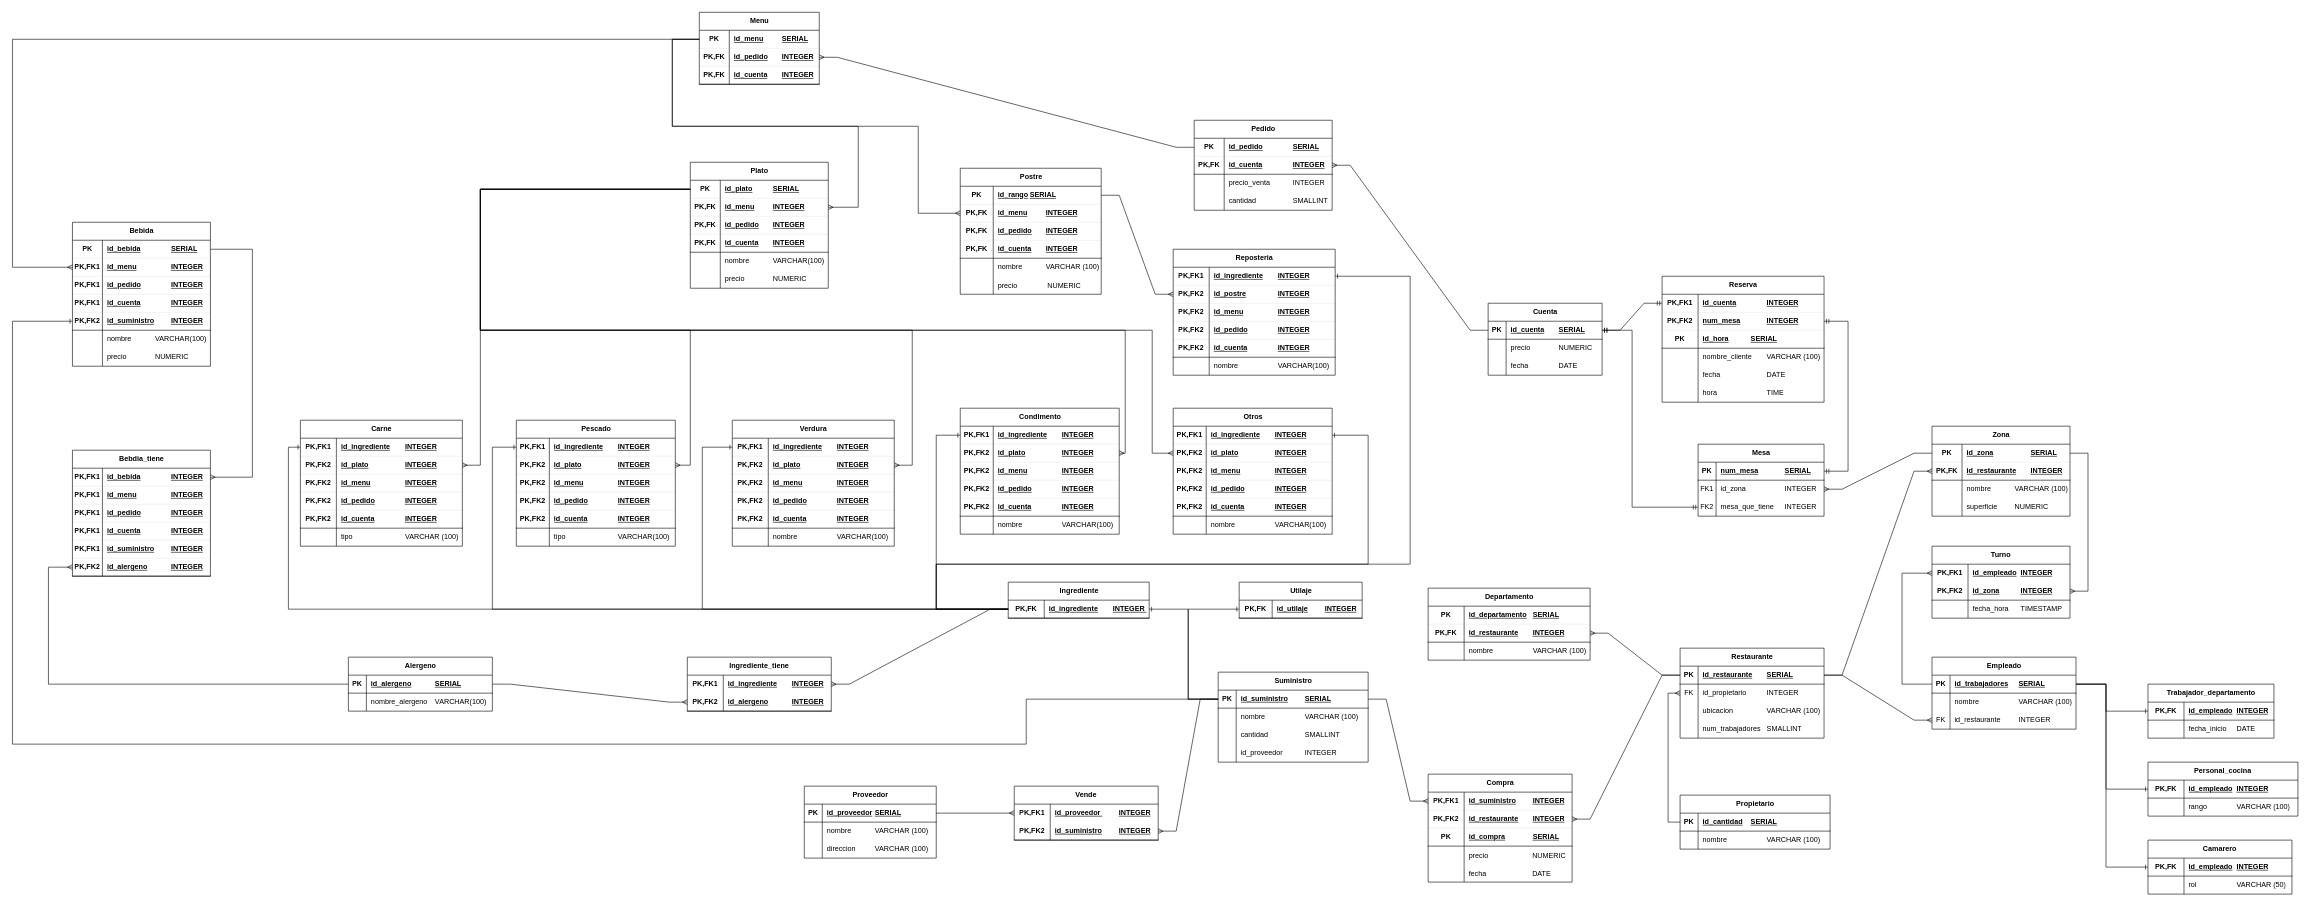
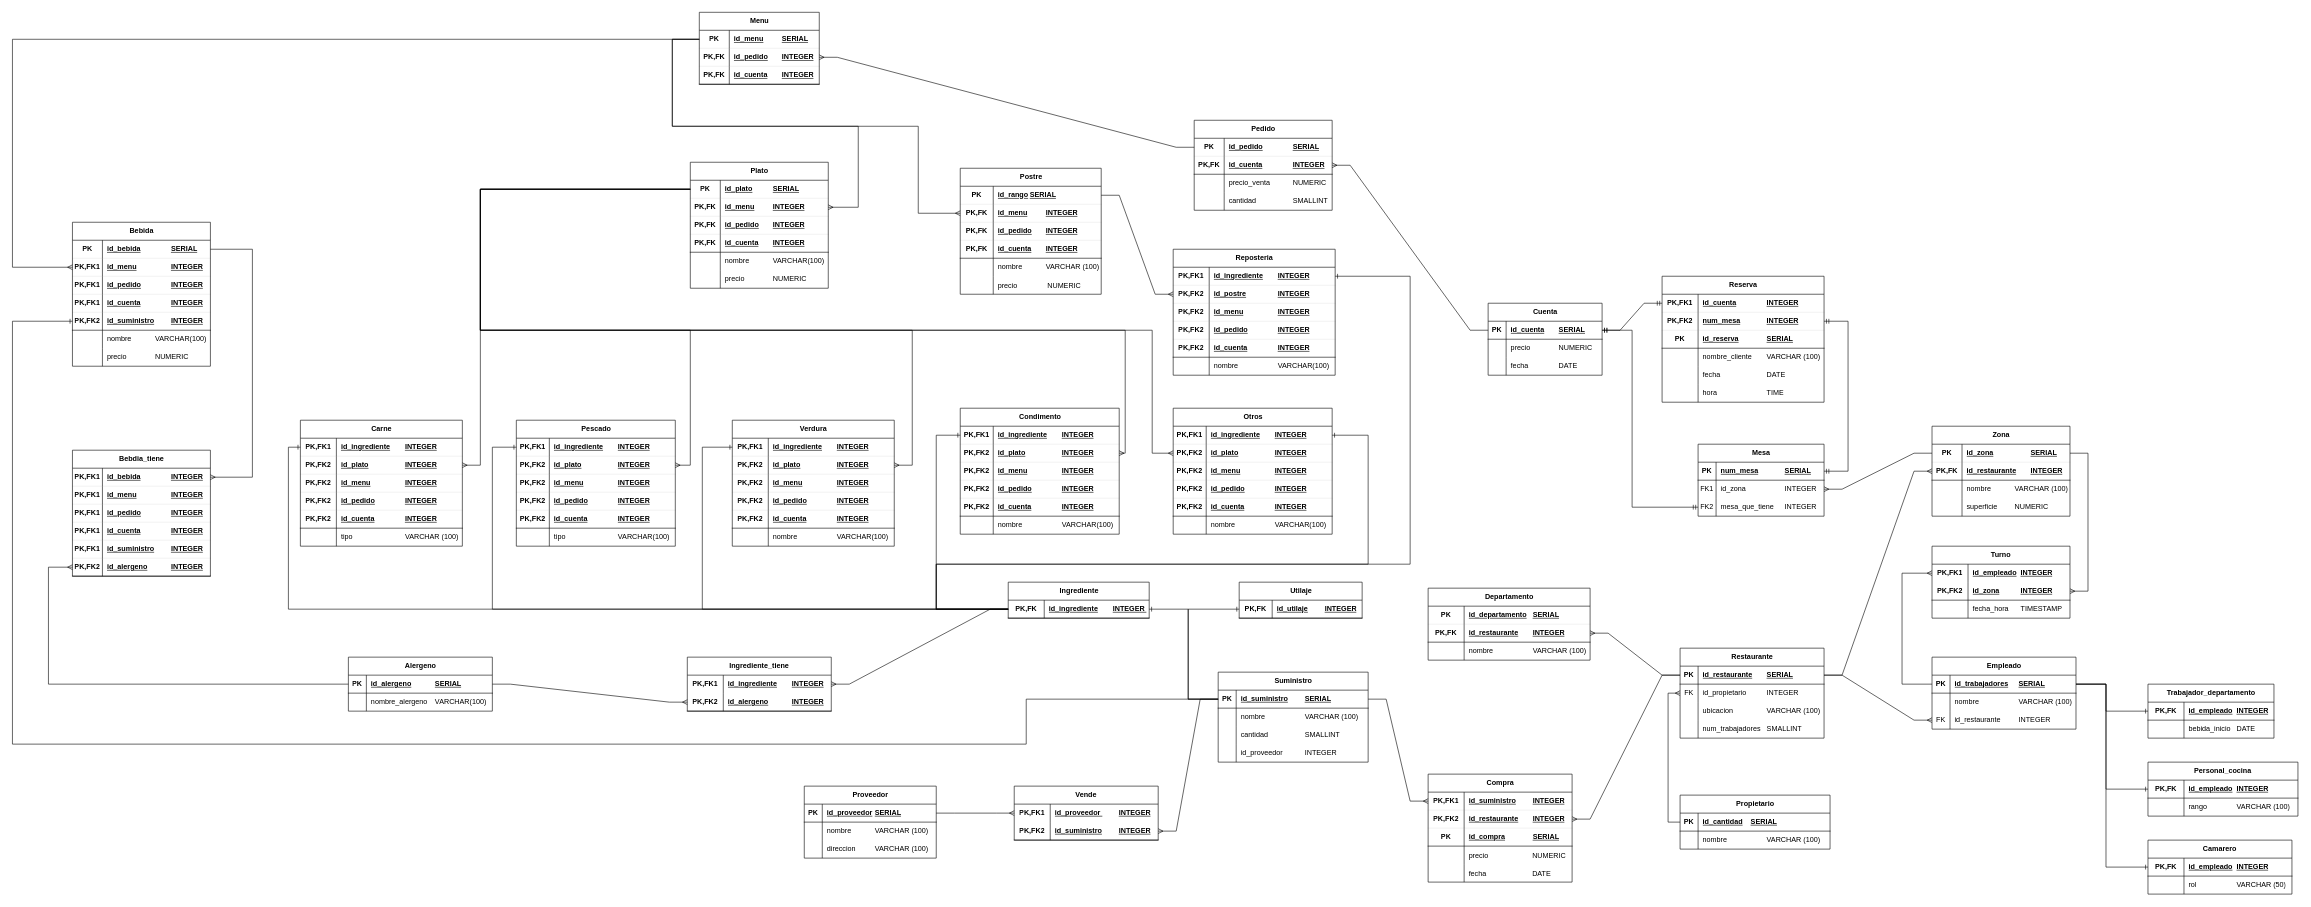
(1271, 183) -> (1271, 183)
(1732, 339) -> (1738, 339)
(2221, 729) -> (2222, 729)
